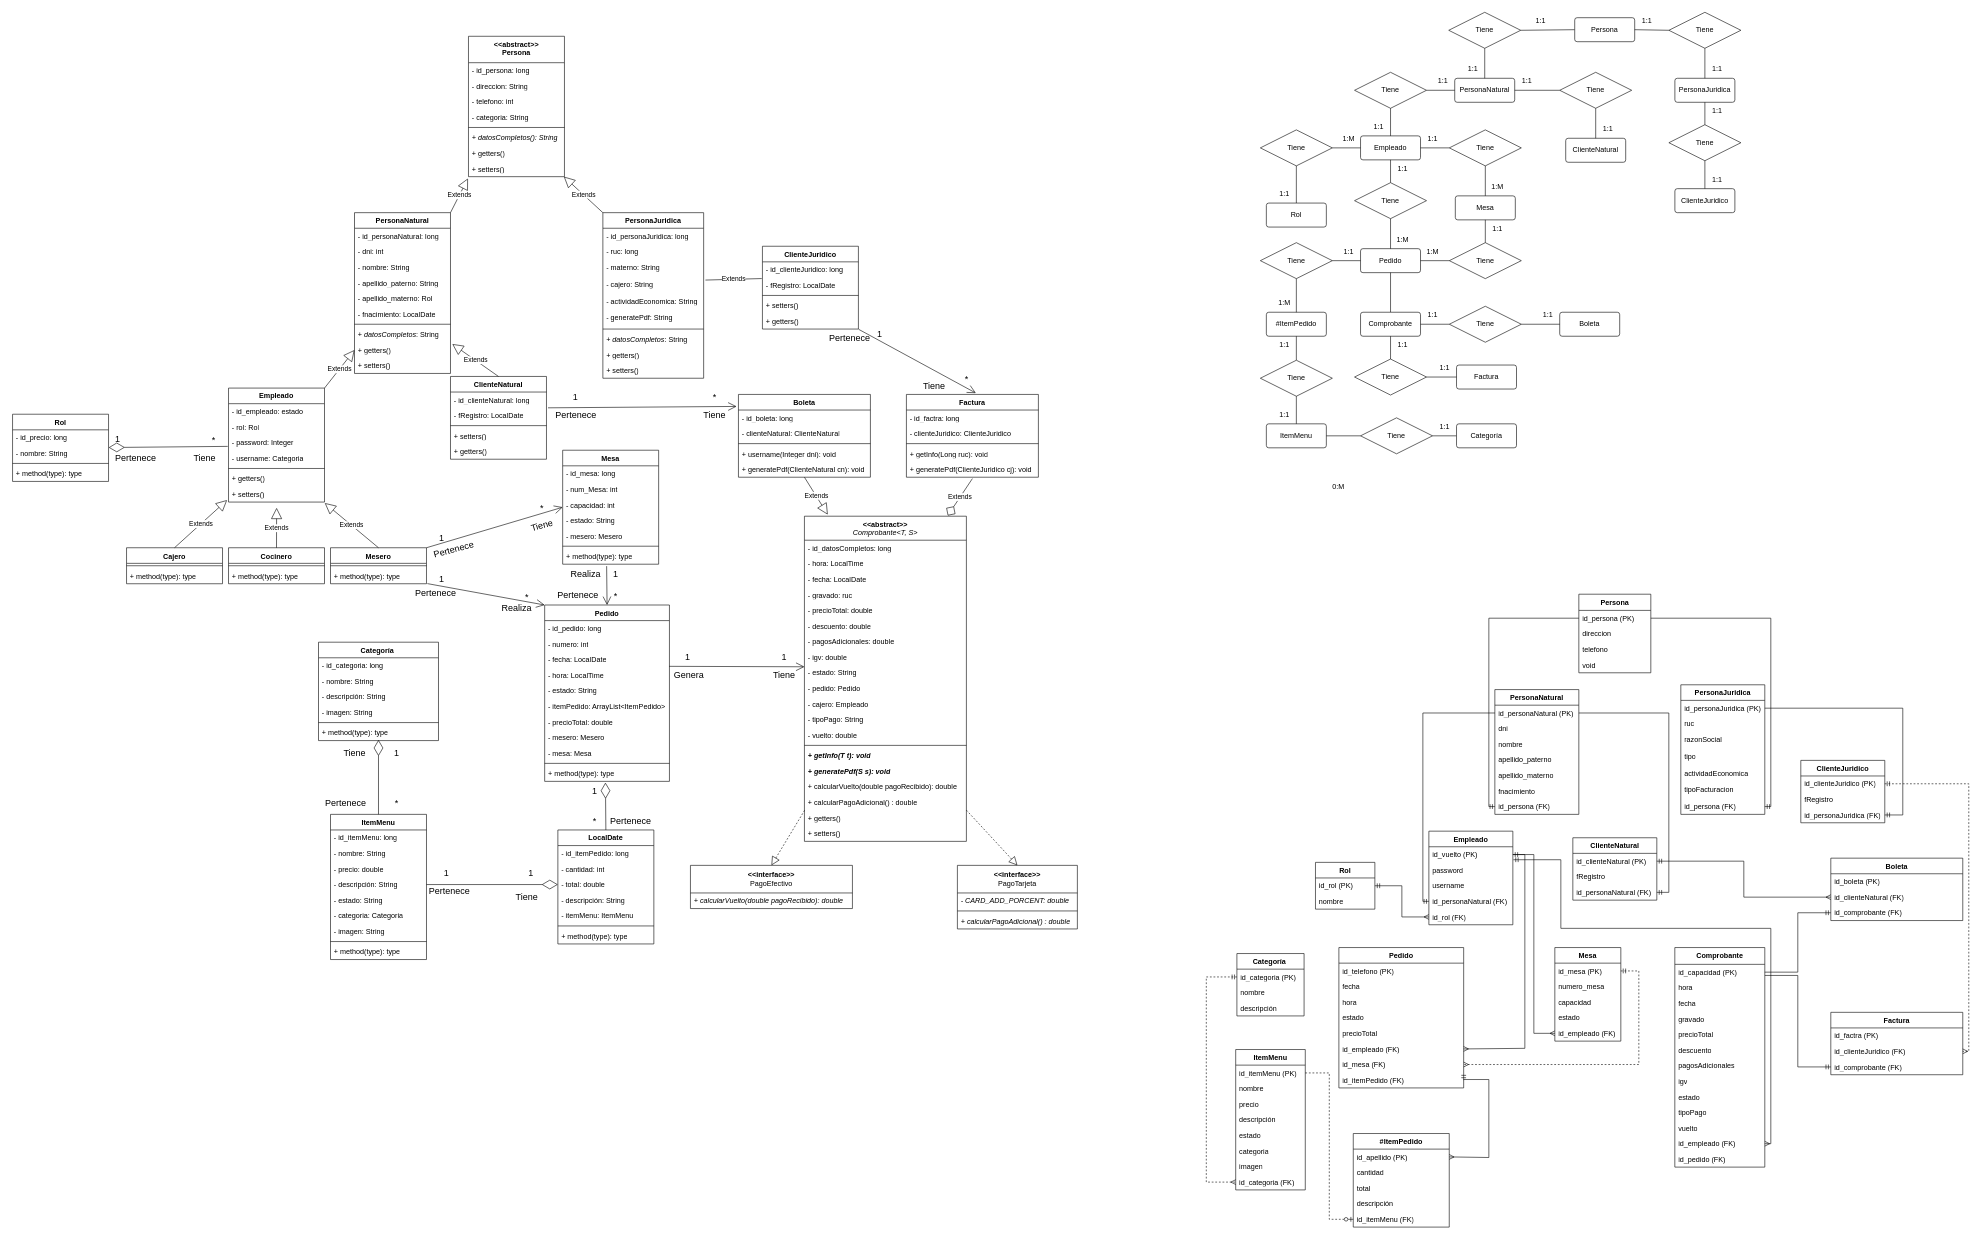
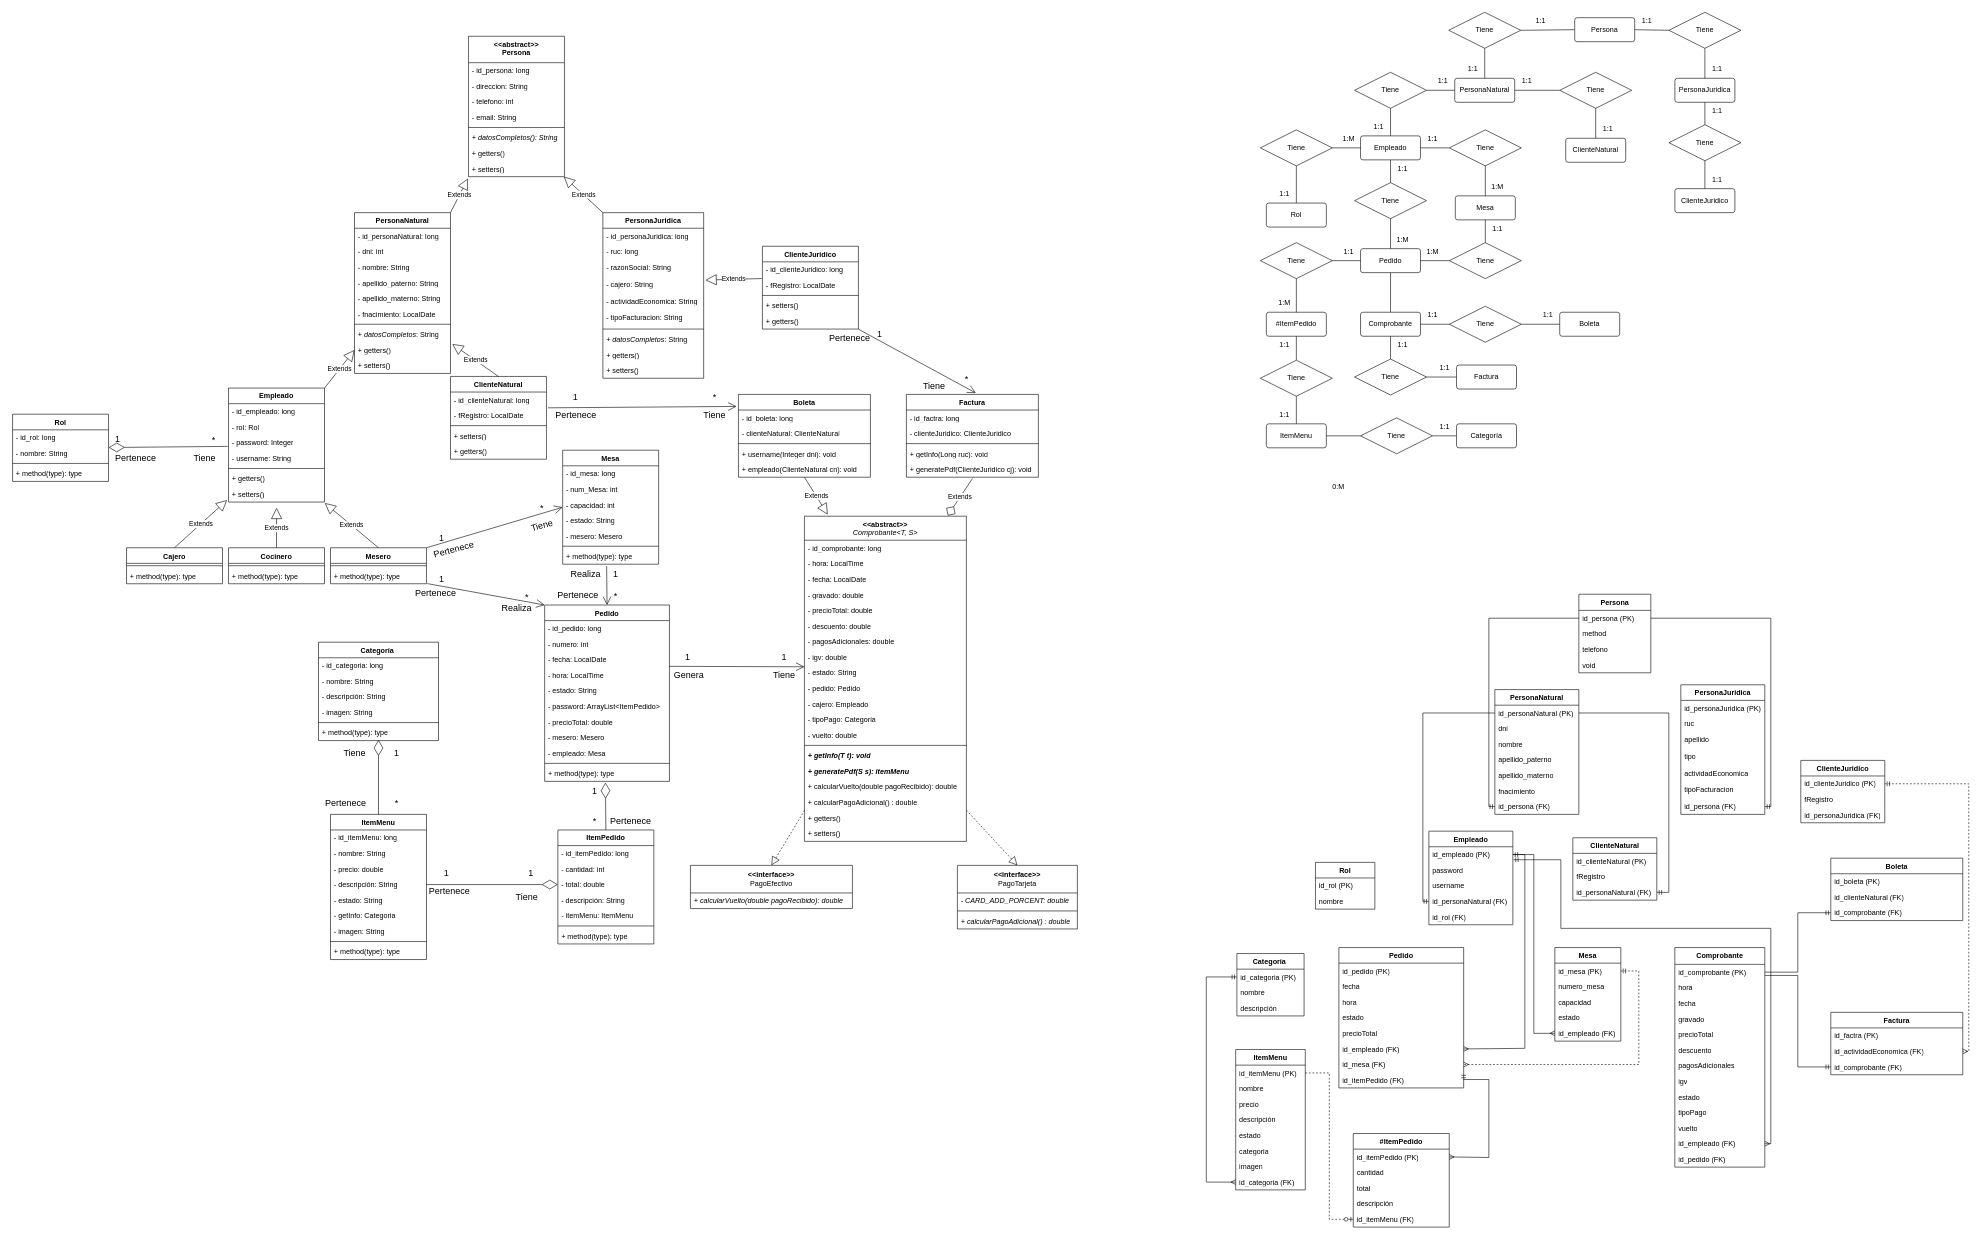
(506, 118) -> (497, 118)
(637, 268) -> (643, 268)
(712, 280) -> (717, 280)
(398, 299) -> (403, 304)
(645, 318) -> (651, 318)
(270, 412) -> (265, 412)
(45, 438) -> (39, 438)
(270, 459) -> (264, 459)
(805, 475) -> (804, 470)
(853, 549) -> (848, 549)
(833, 596) -> (838, 596)
(1599, 635) -> (1595, 635)
(1889, 708) -> none
(608, 712) -> (608, 712)
(840, 720) -> (846, 720)
(1705, 740) -> (1698, 740)
(569, 754) -> (577, 754)
(852, 772) -> (860, 772)
(606, 839) -> (606, 839)
(1458, 855) -> (1462, 855)
(1720, 861) -> none
(1402, 889) -> none
(374, 917) -> (370, 917)
(1372, 972) -> (1368, 972)
(1710, 973) -> (1715, 973)
(1875, 1052) -> (1882, 1052)
(1206, 1078) -> (1206, 1078)
(1384, 1158) -> (1389, 1158)
